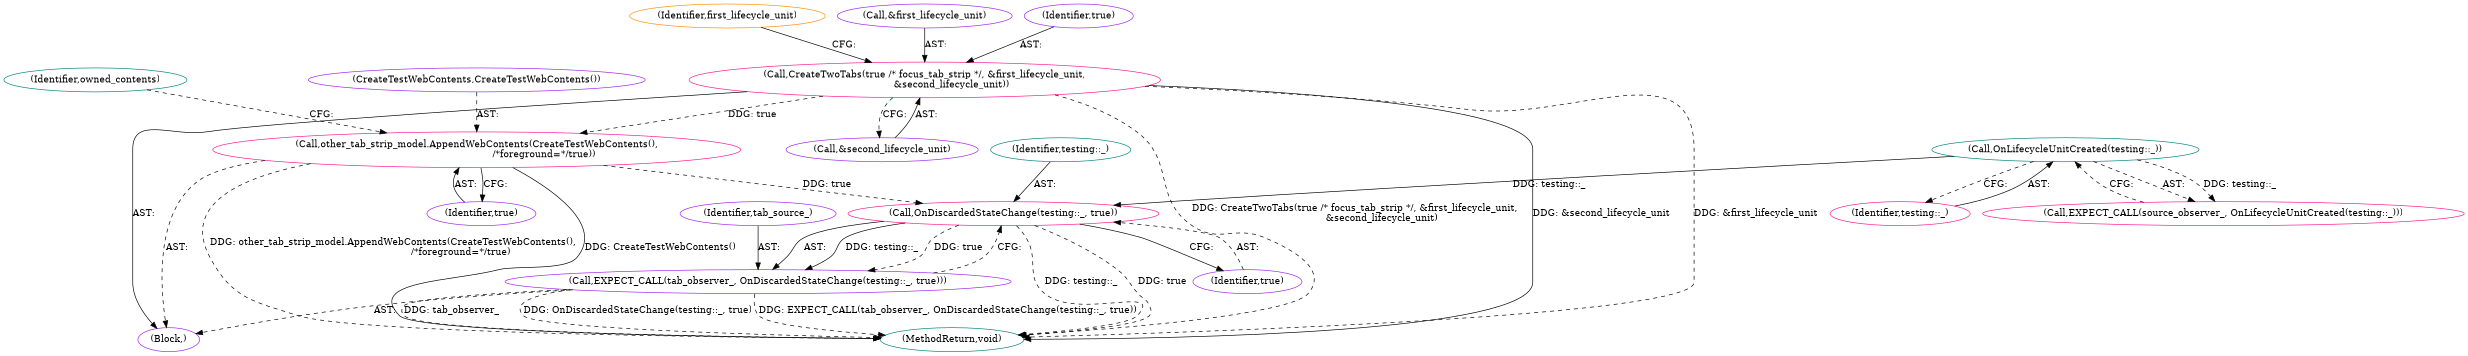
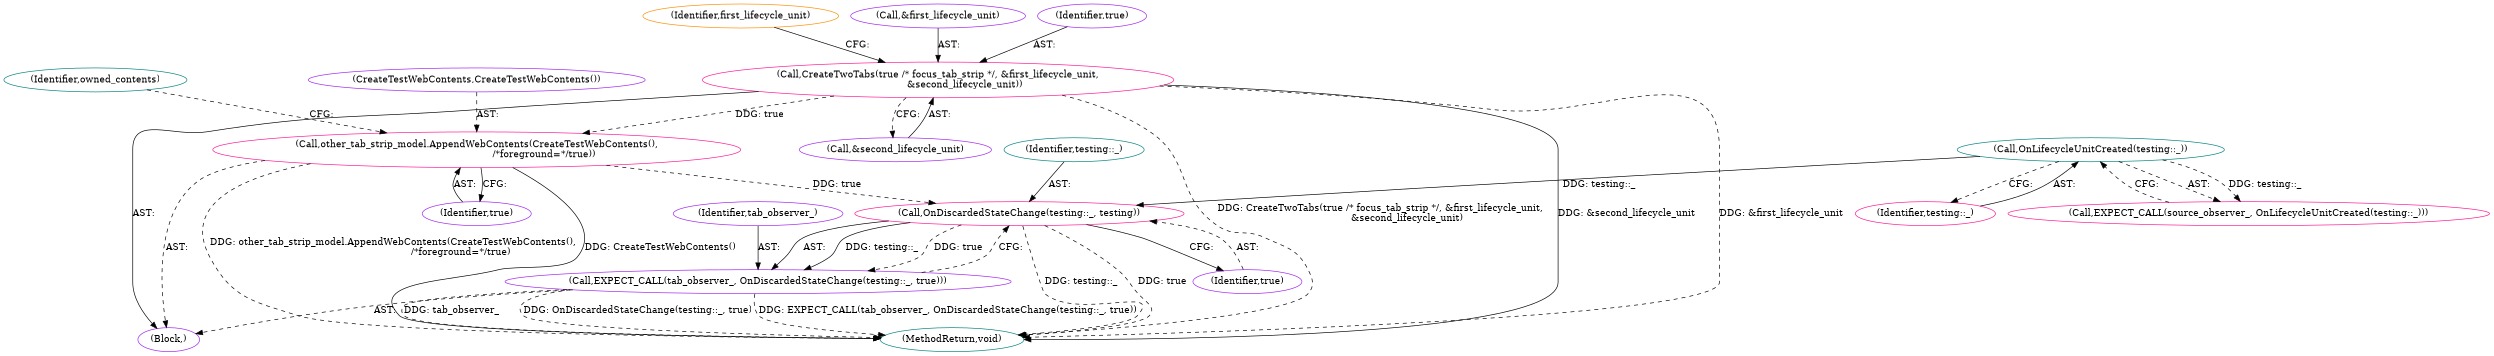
(758, 214) -> (758, 214)
(1003, 214) -> (1019, 214)
